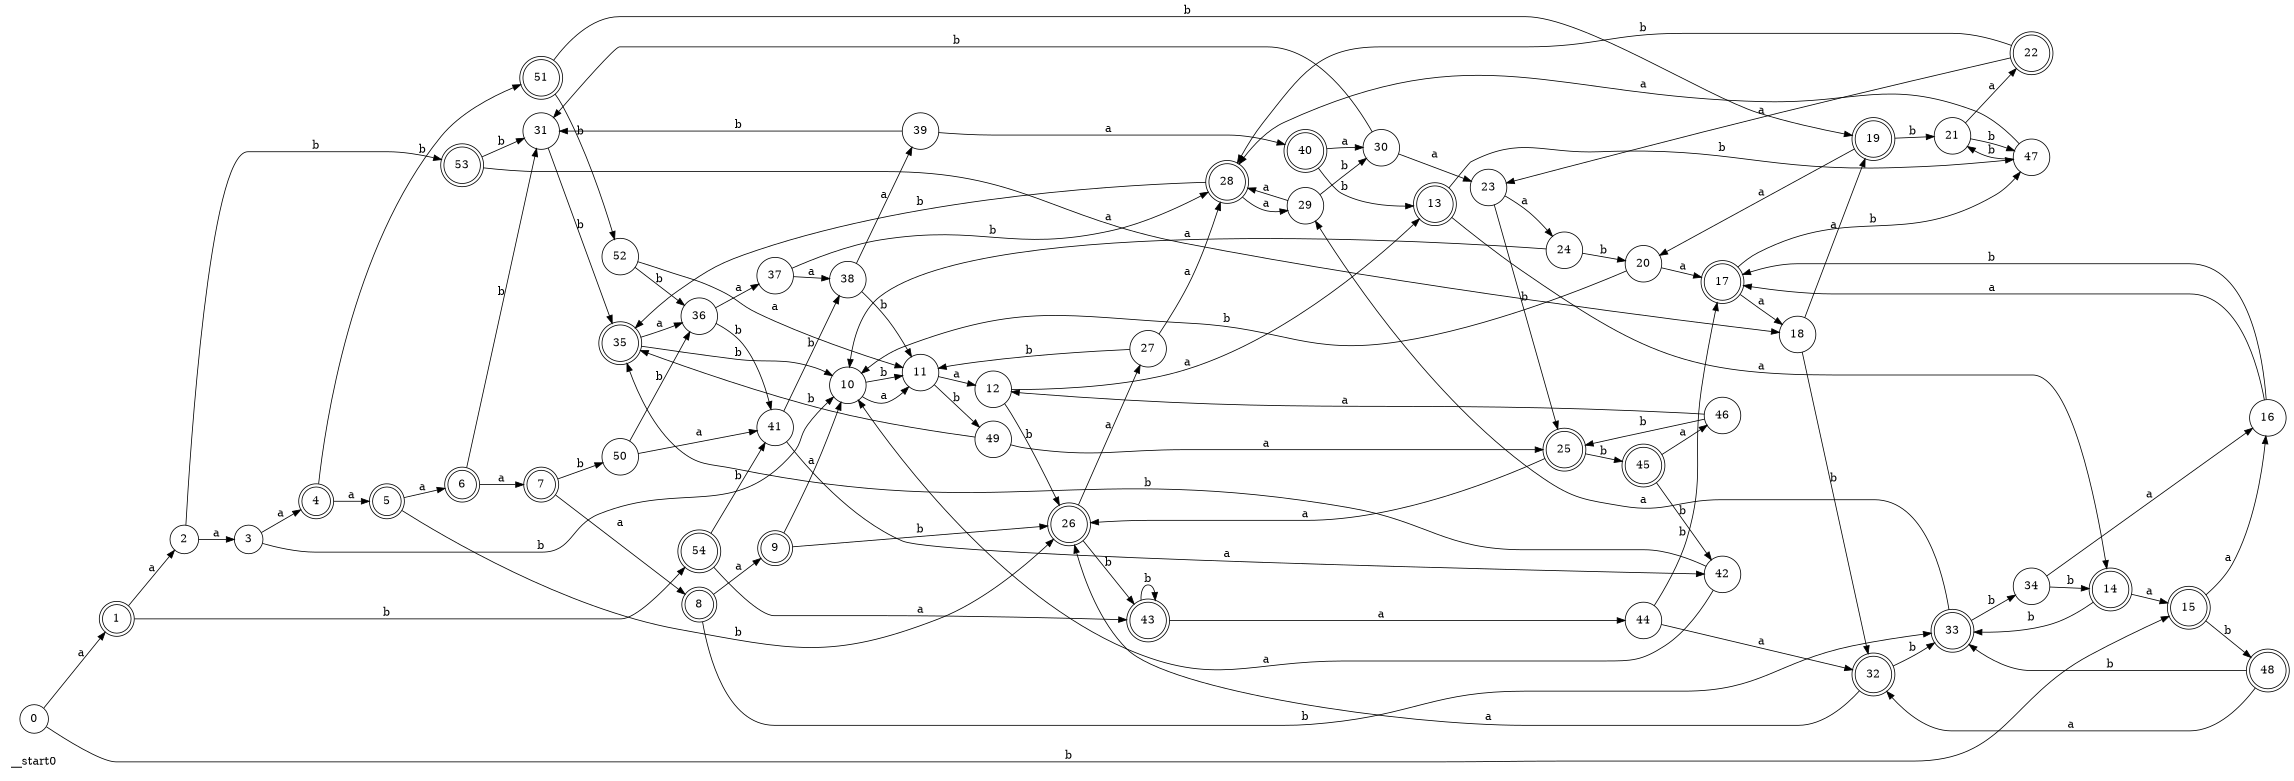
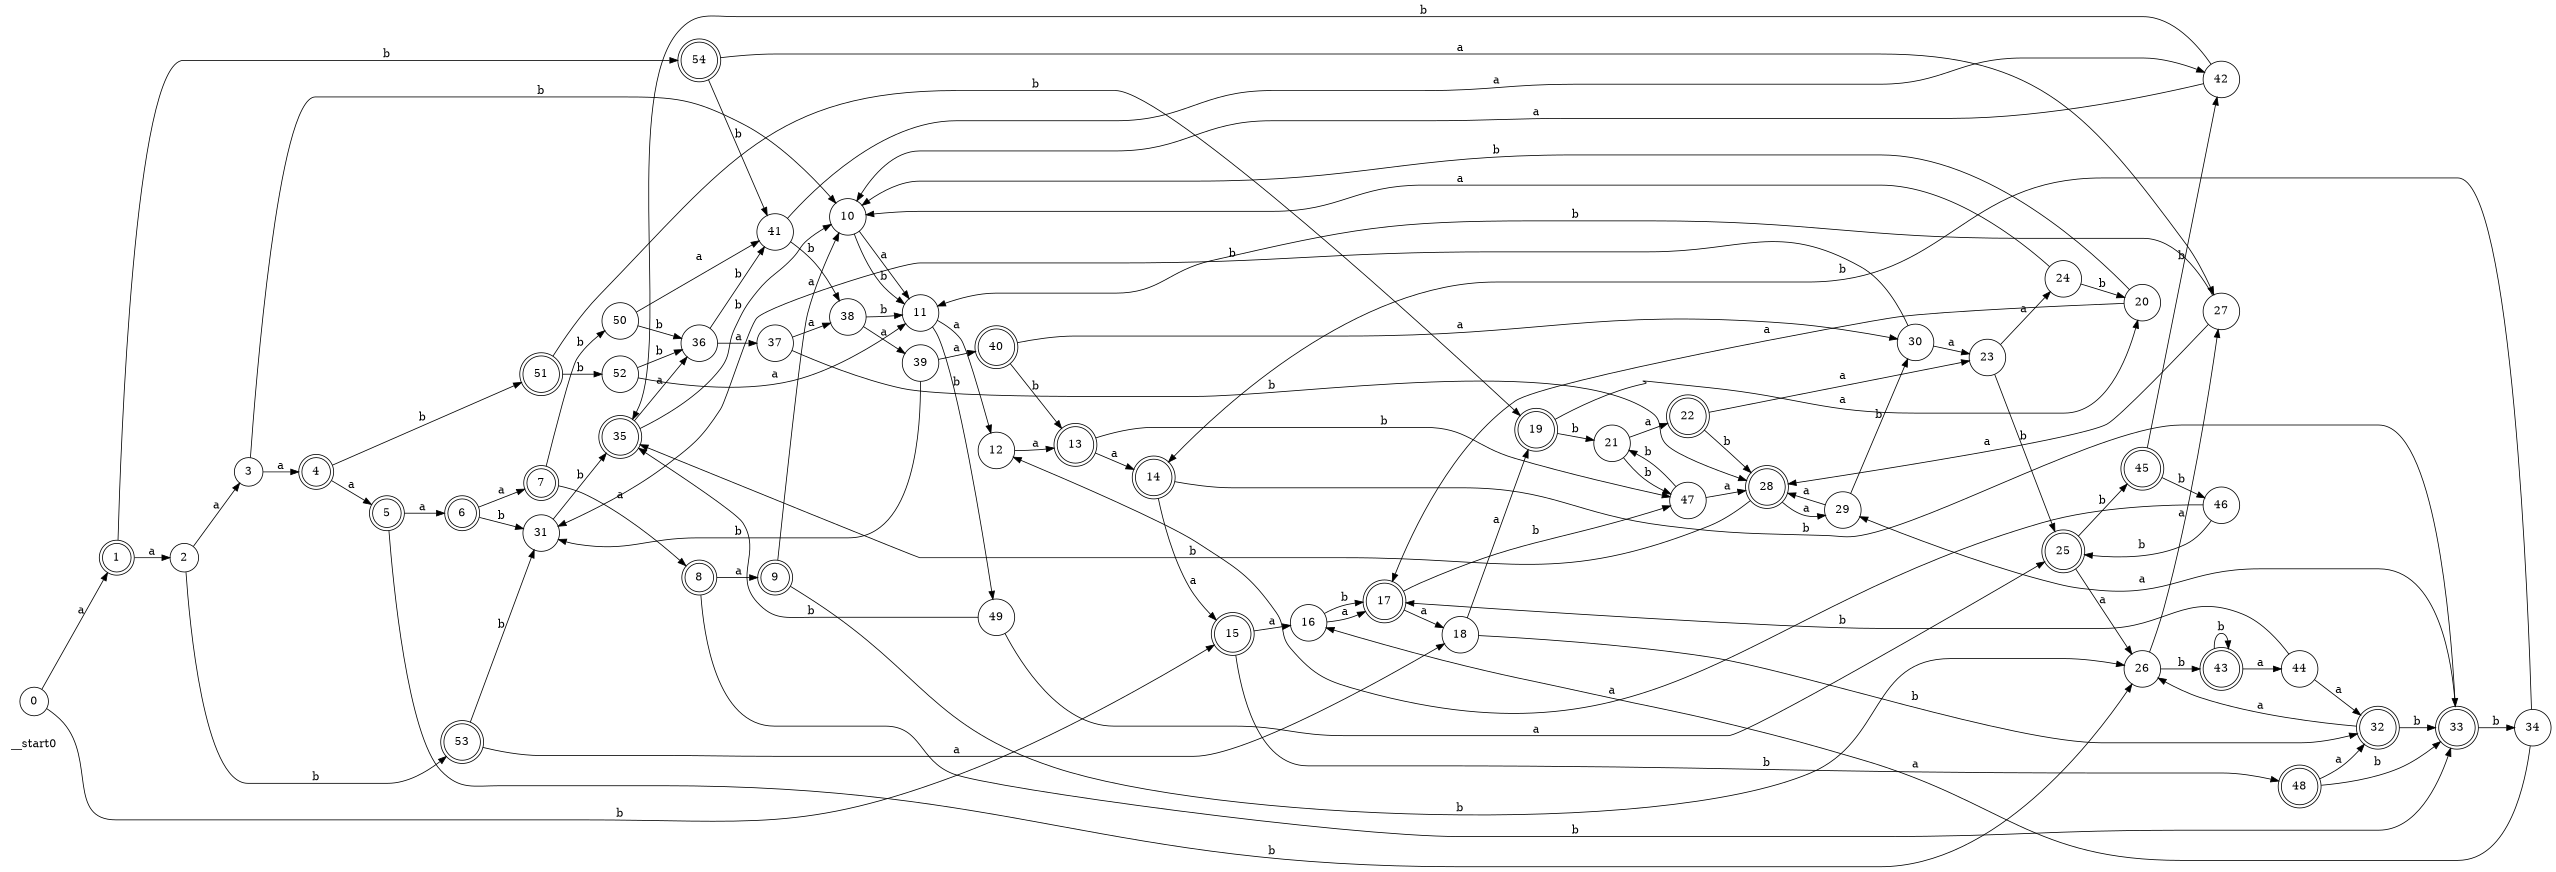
(1683, 433) -> (2182, 479)
(1034, 455) -> none
(1069, 524) -> (2142, 669)
(907, 616) -> (1515, 54)
